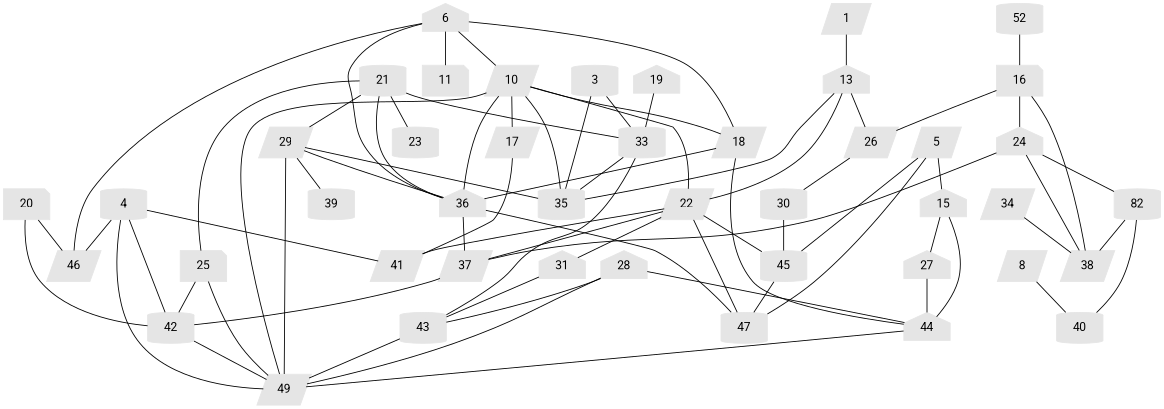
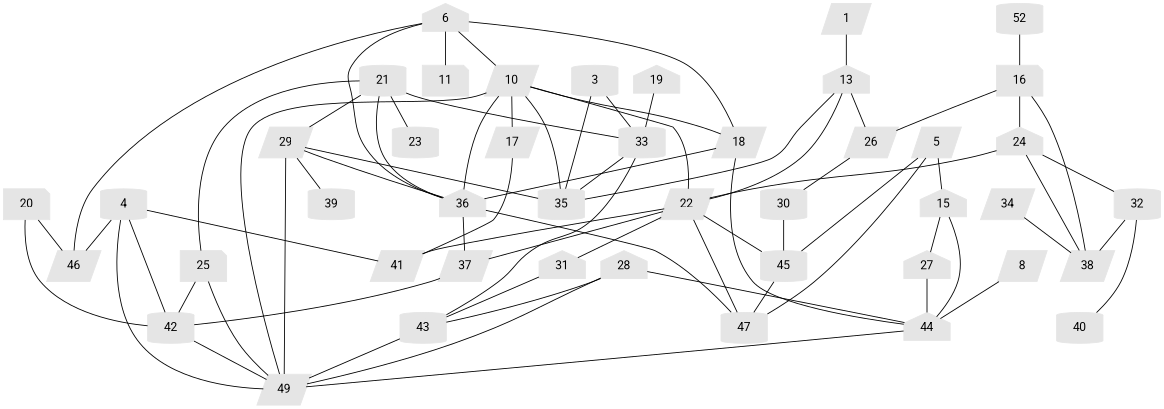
(1137, 204) -> (1137, 204)
(748, 232) -> (853, 175)
(1051, 297) -> (970, 300)
